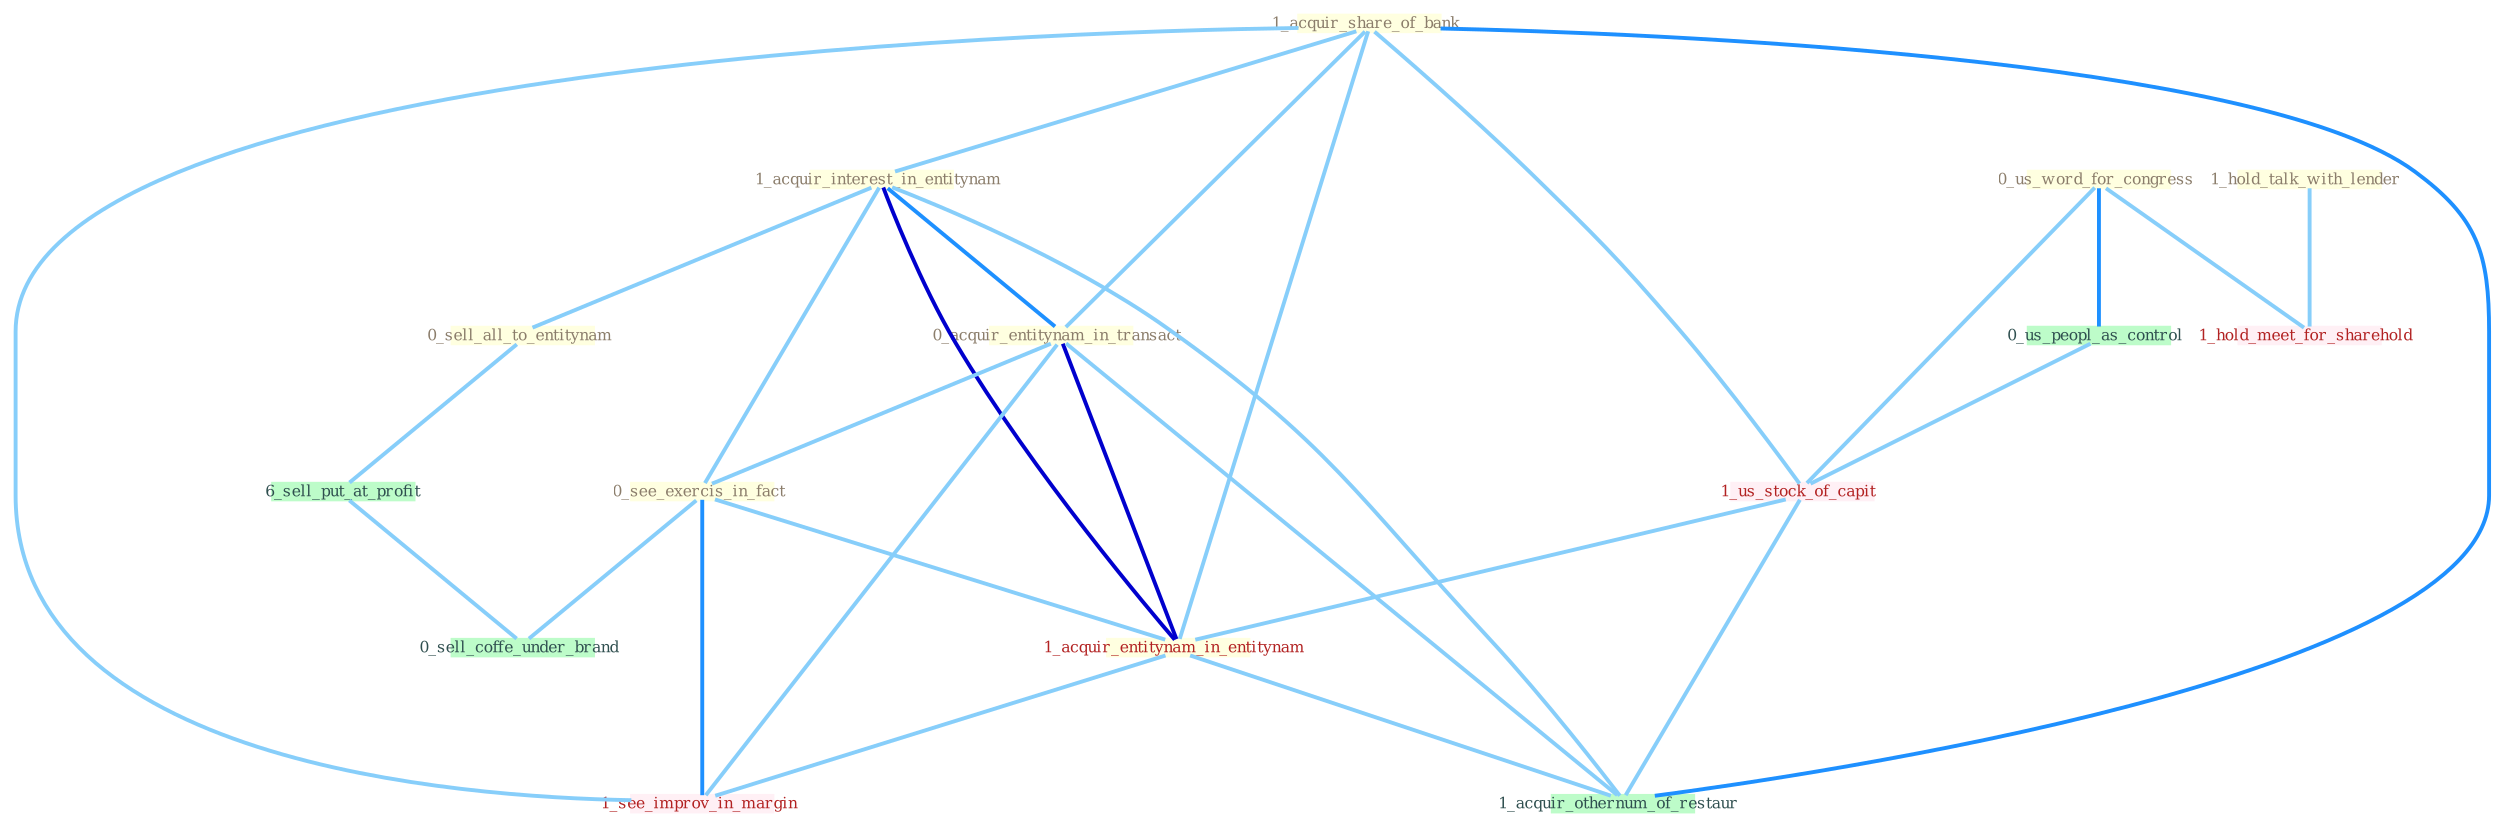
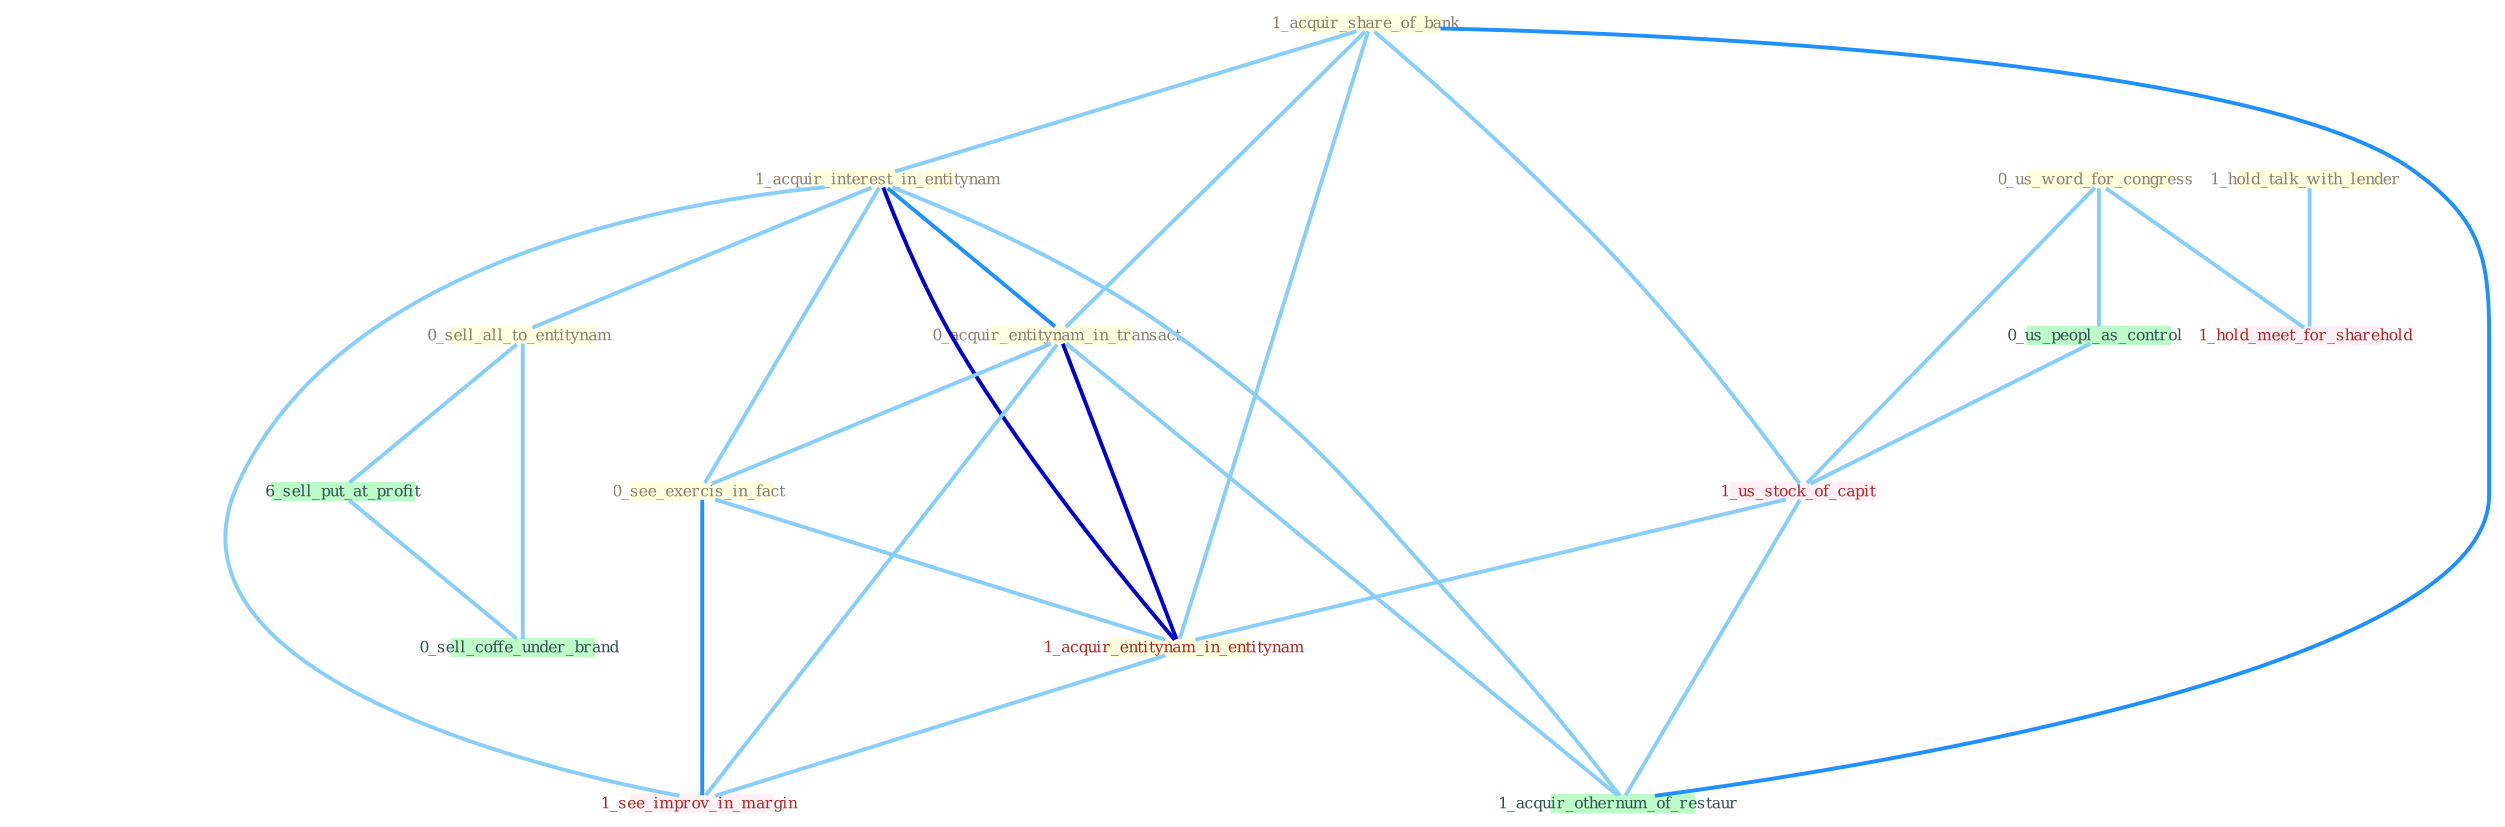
(170, 177) -> (259, 451)
(2099, 257) -> (2099, 257)
(613, 570) -> (523, 491)
(1400, 726) -> none
